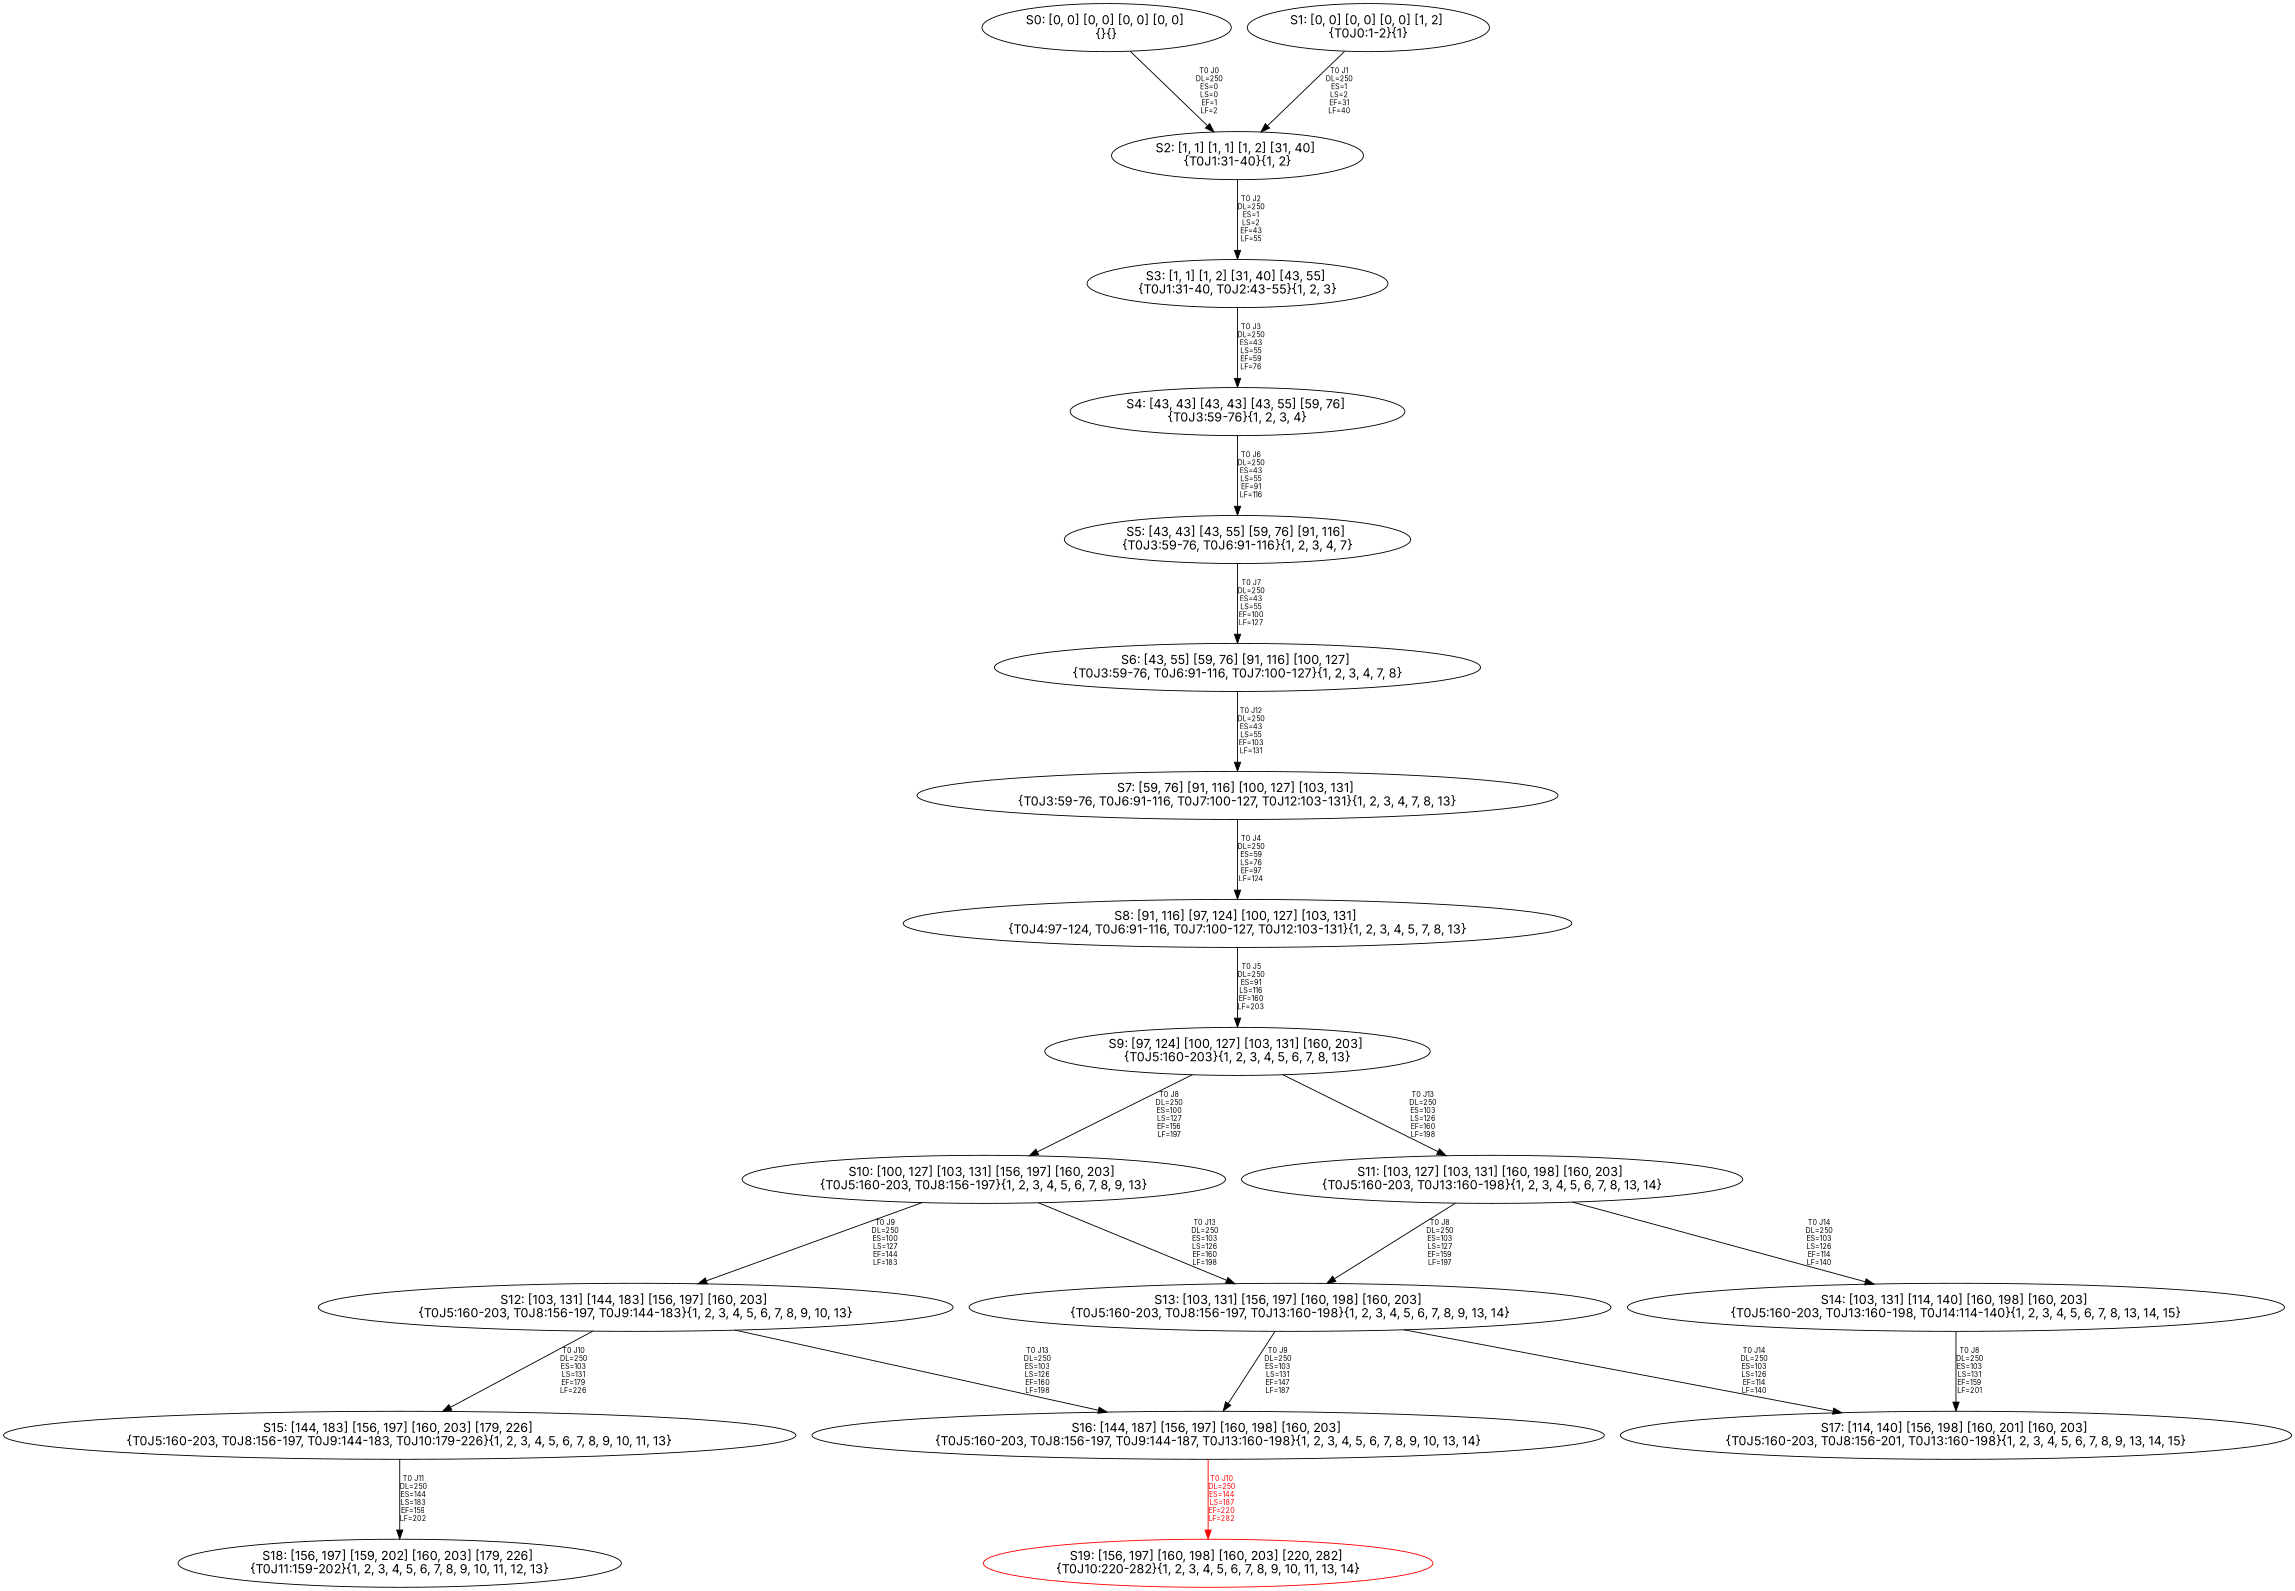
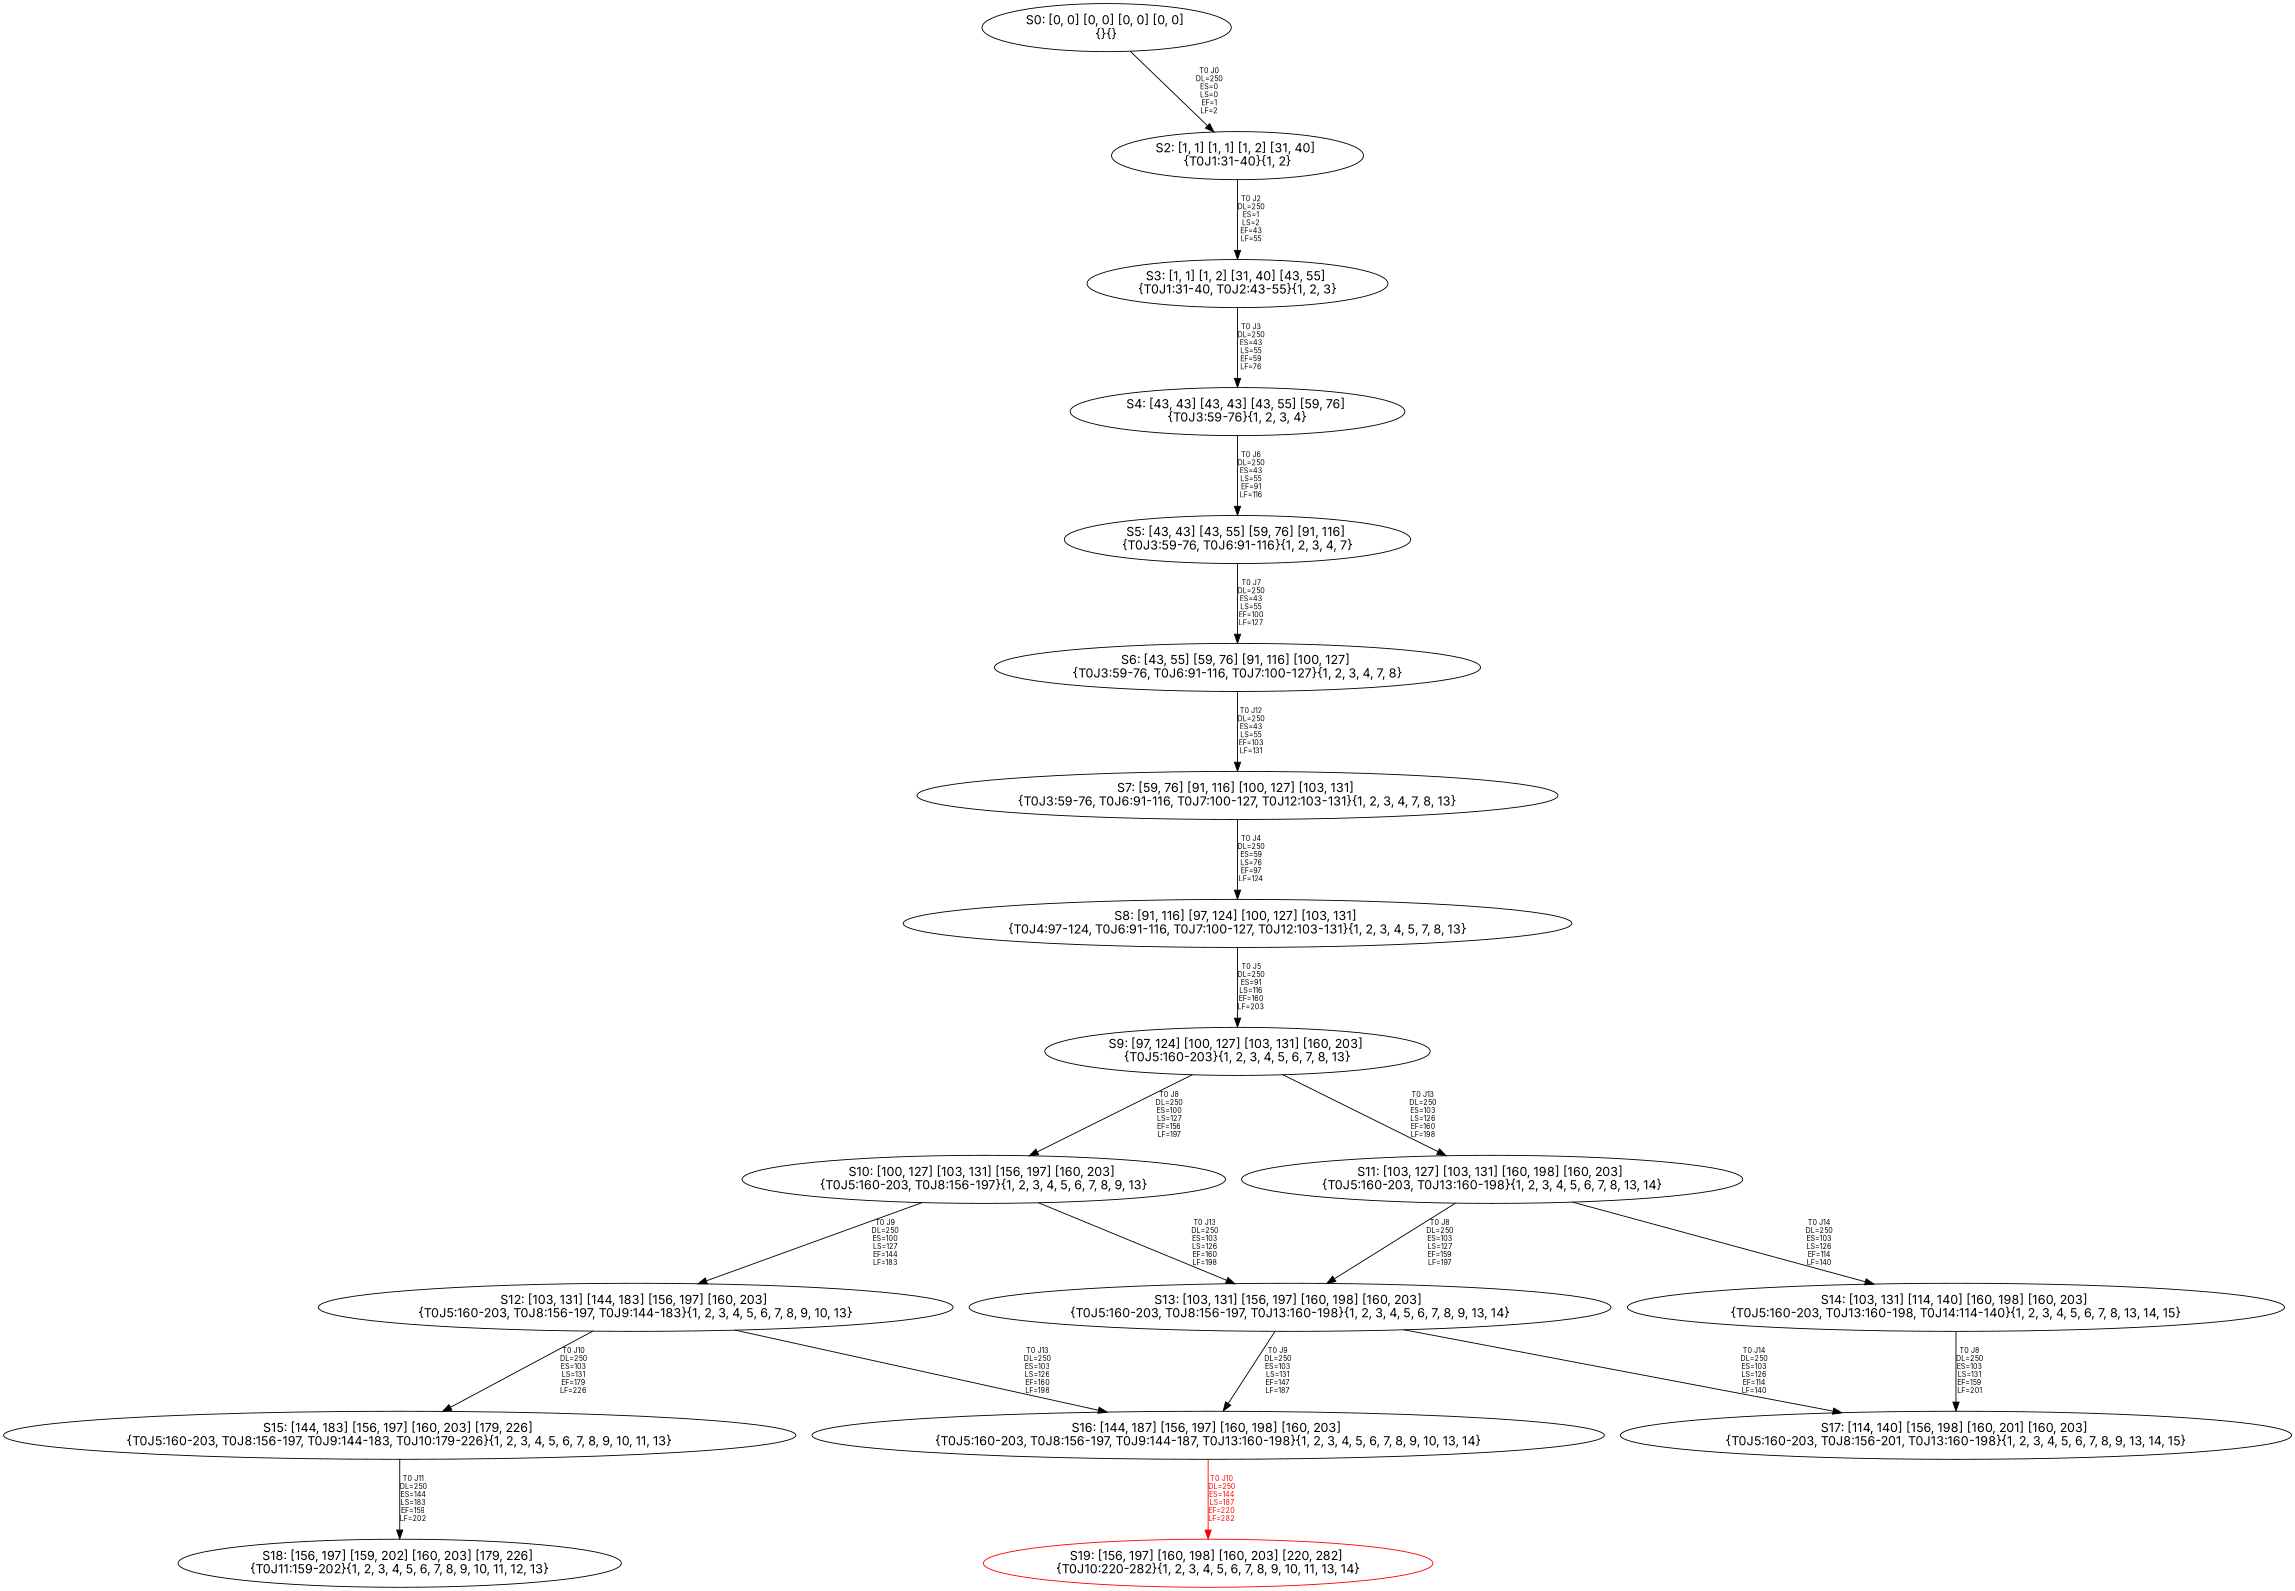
(1368, 28) -> none
